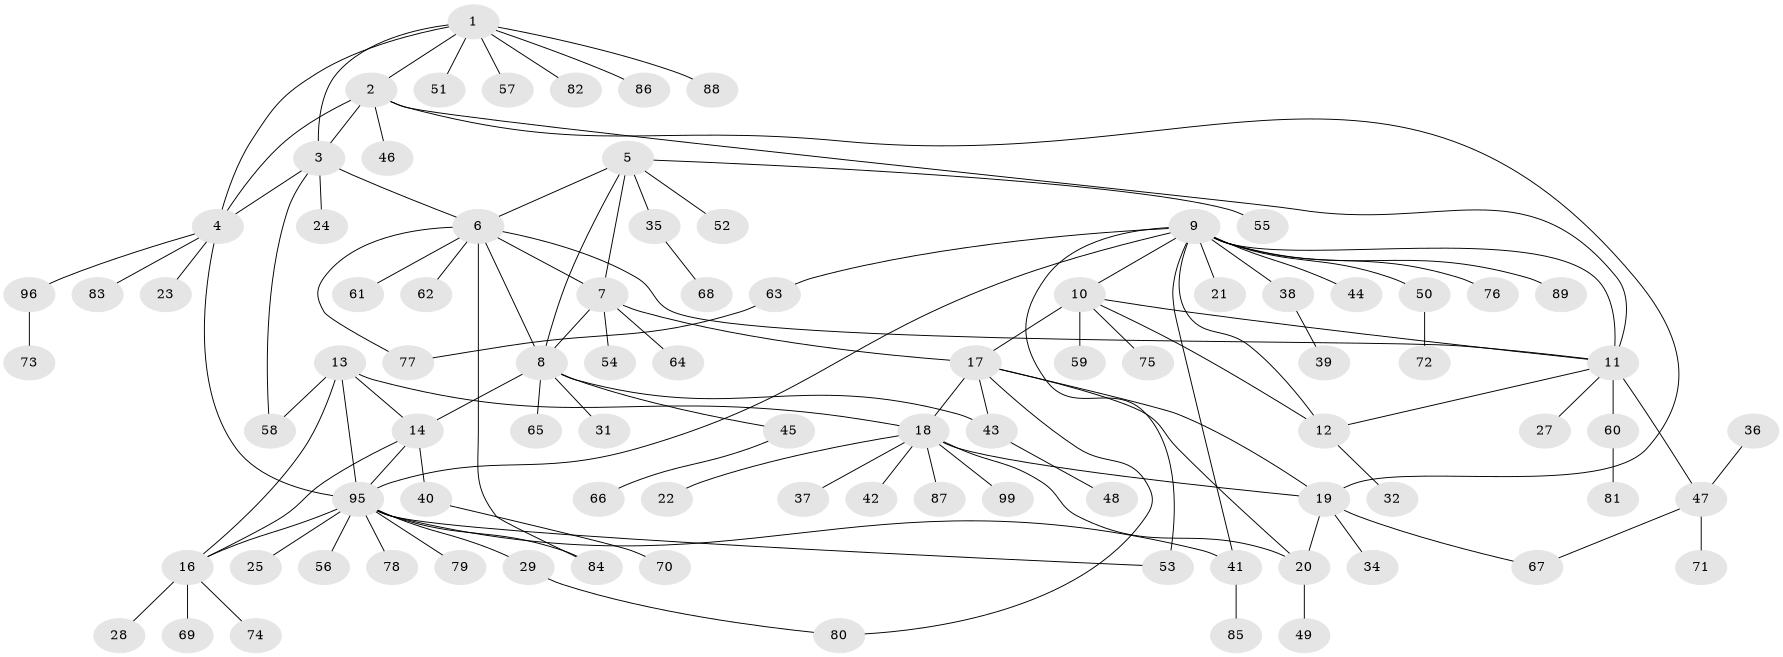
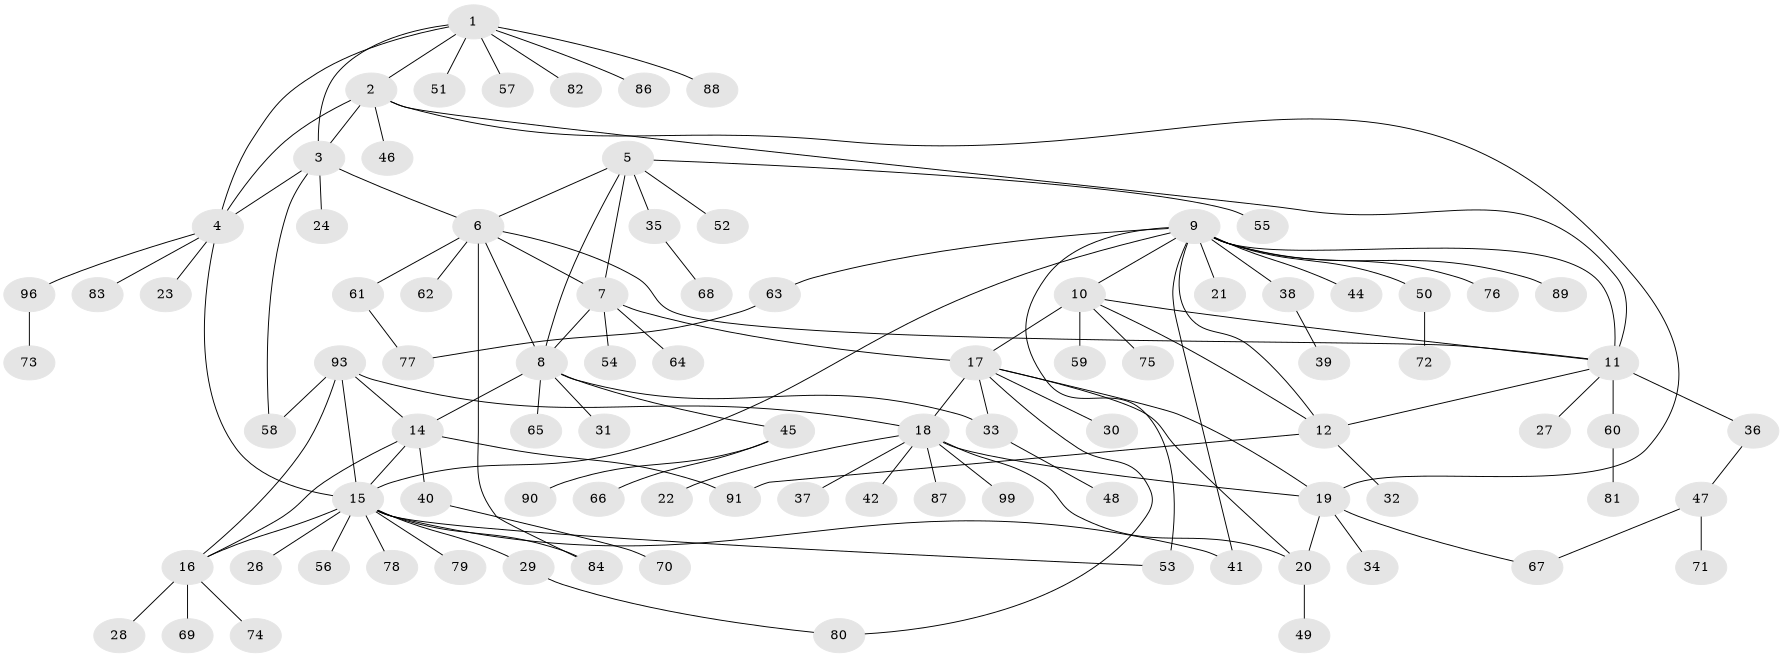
(334, 267) -> (383, 329)
(340, 363) -> (340, 363)
(1655, 425) -> (1683, 397)
(992, 431) -> (992, 431)
none -> (1112, 431)
(358, 499) -> (358, 499)
none -> (530, 499)
none -> (735, 499)
(256, 567) -> (256, 567)
(1236, 636) -> none
